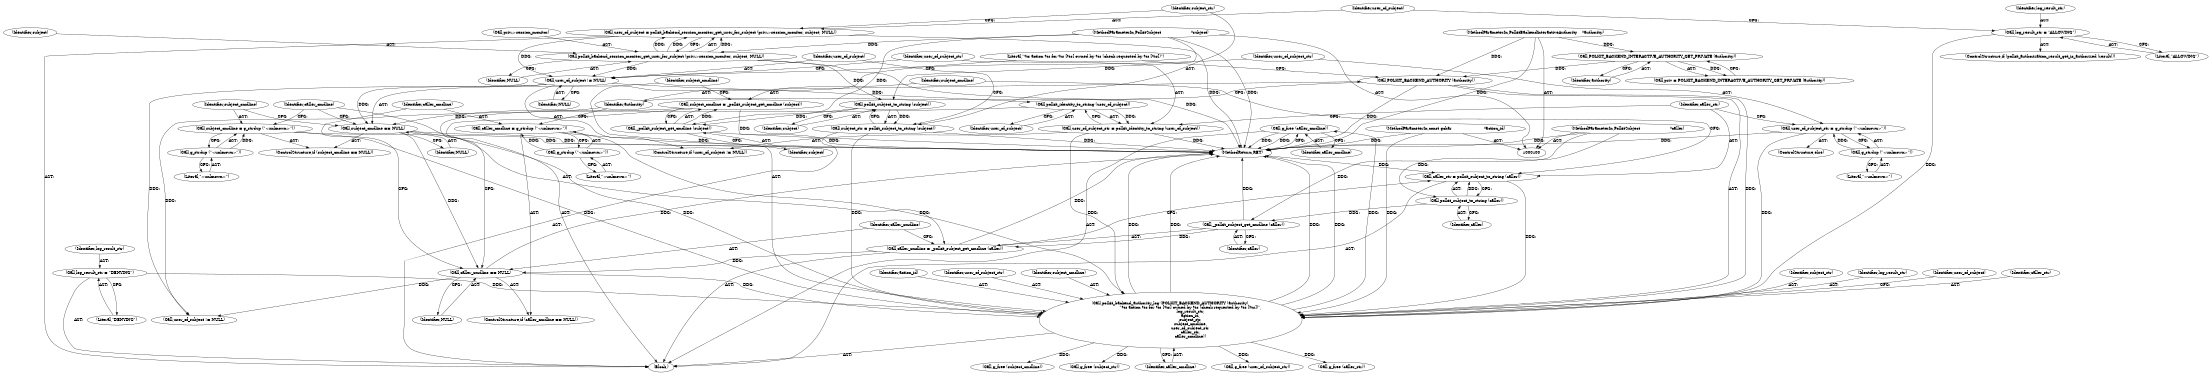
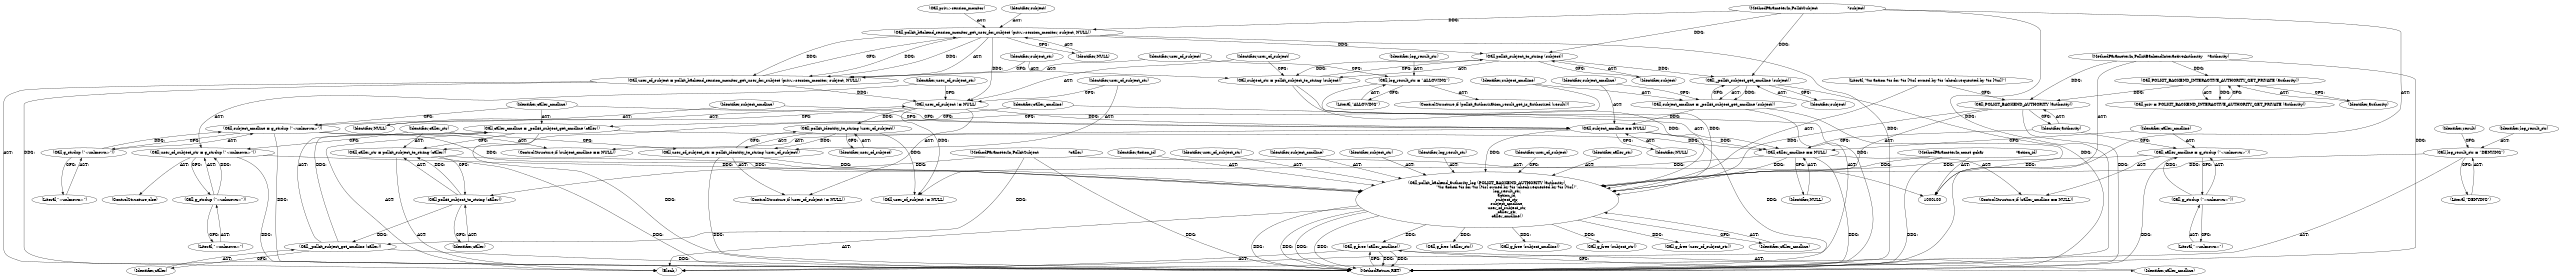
none -> (2459, 129)
(1349, 164) -> (691, 257)
(504, 233) -> none
